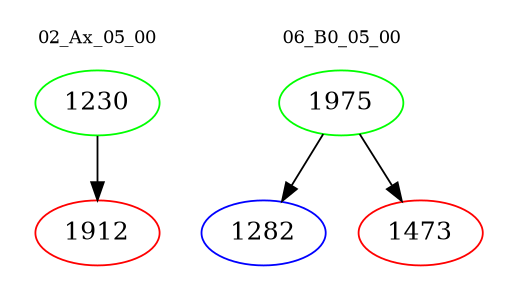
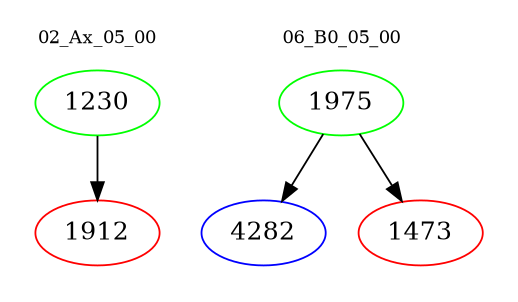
(264, 233) -> (264, 233)
